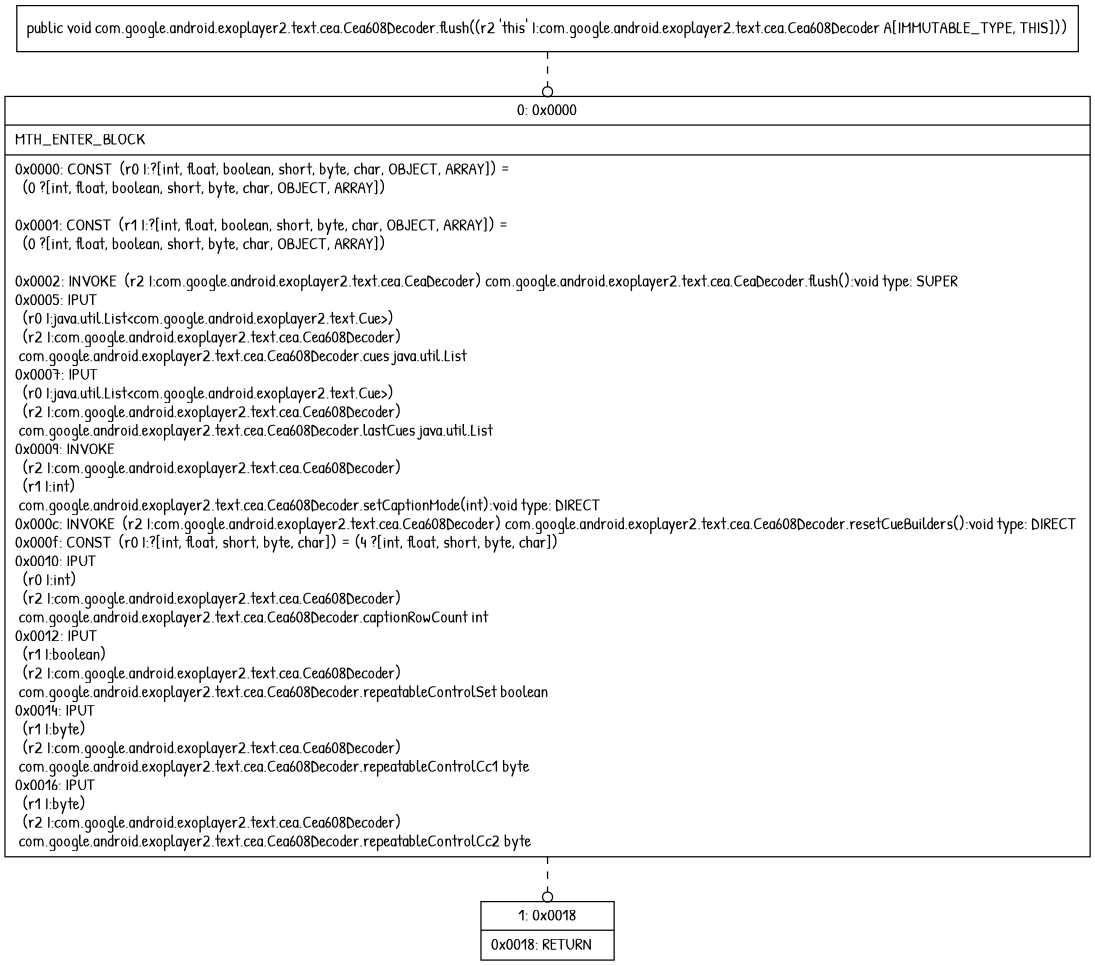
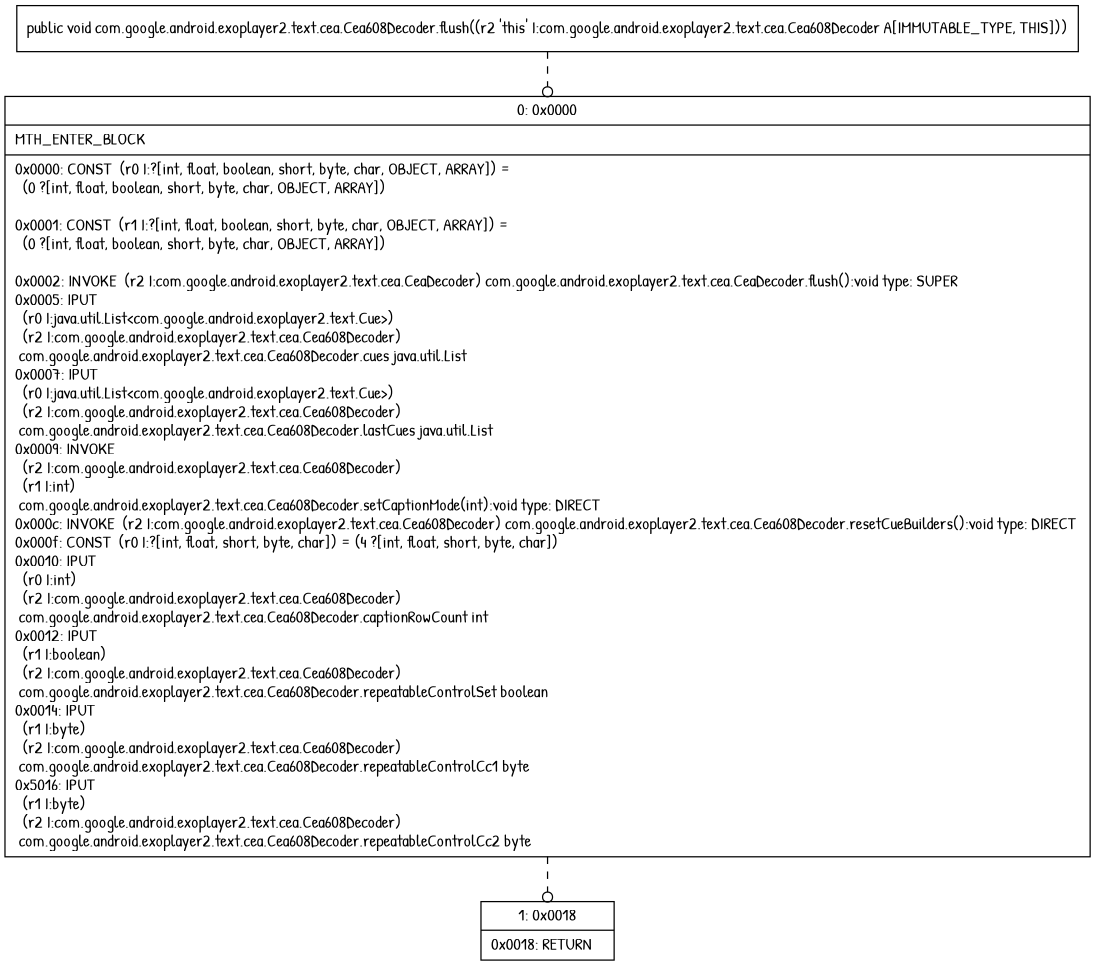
(59, 785) -> (59, 785)
